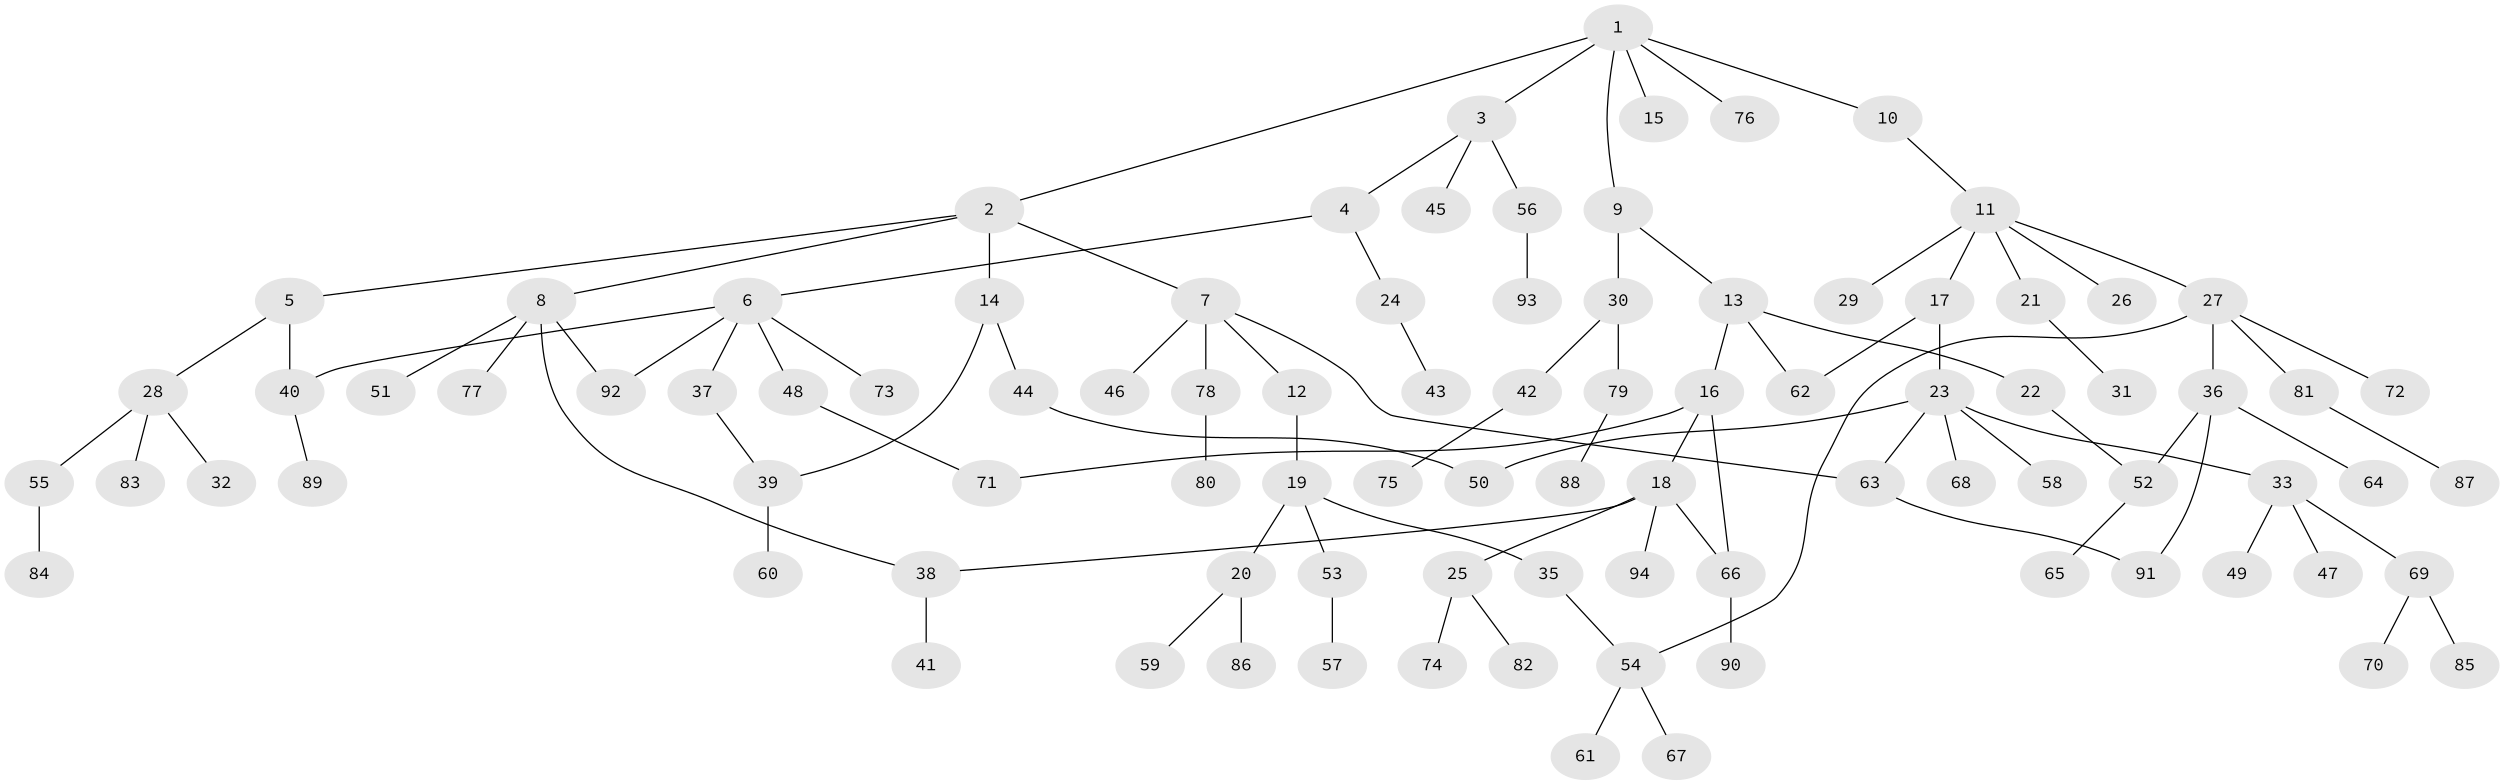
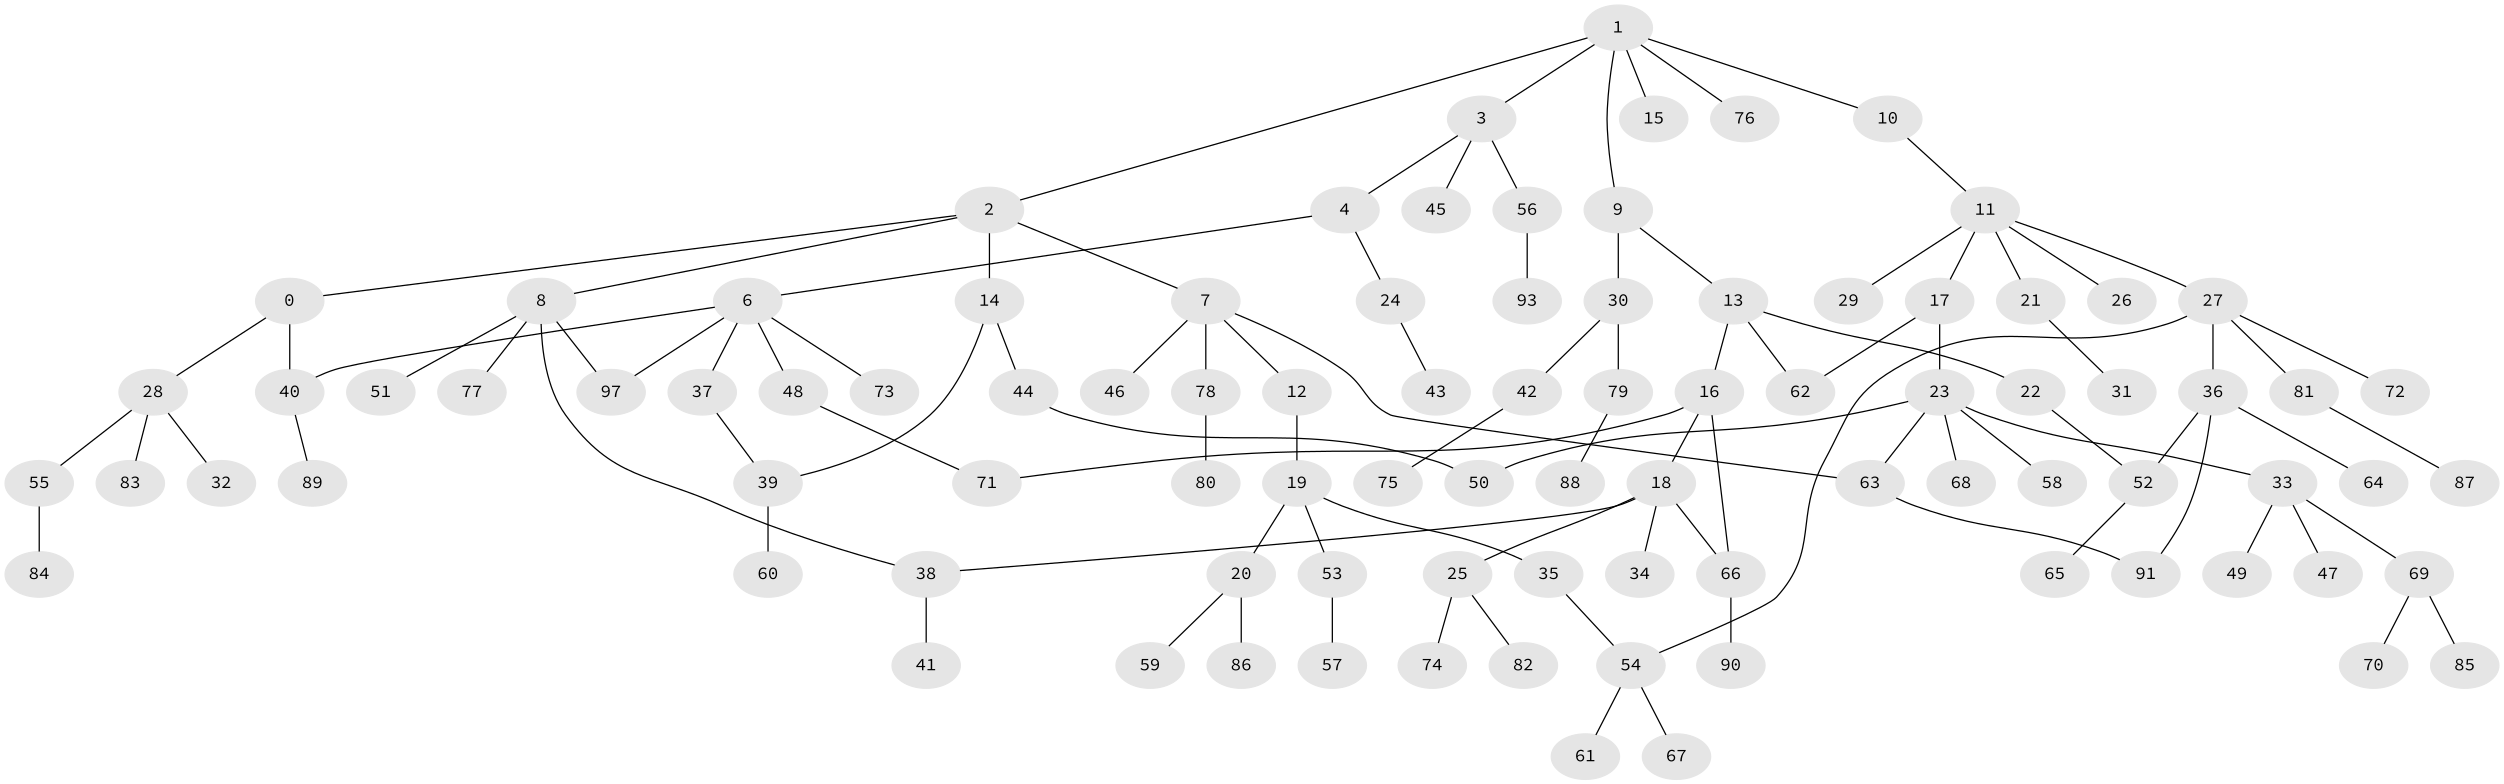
(290, 301) -> (290, 301)
(611, 392) -> (611, 392)
(1640, 574) -> (1640, 574)
